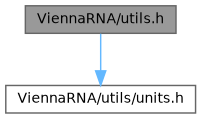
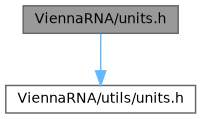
(101, 20) -> (101, 20)
